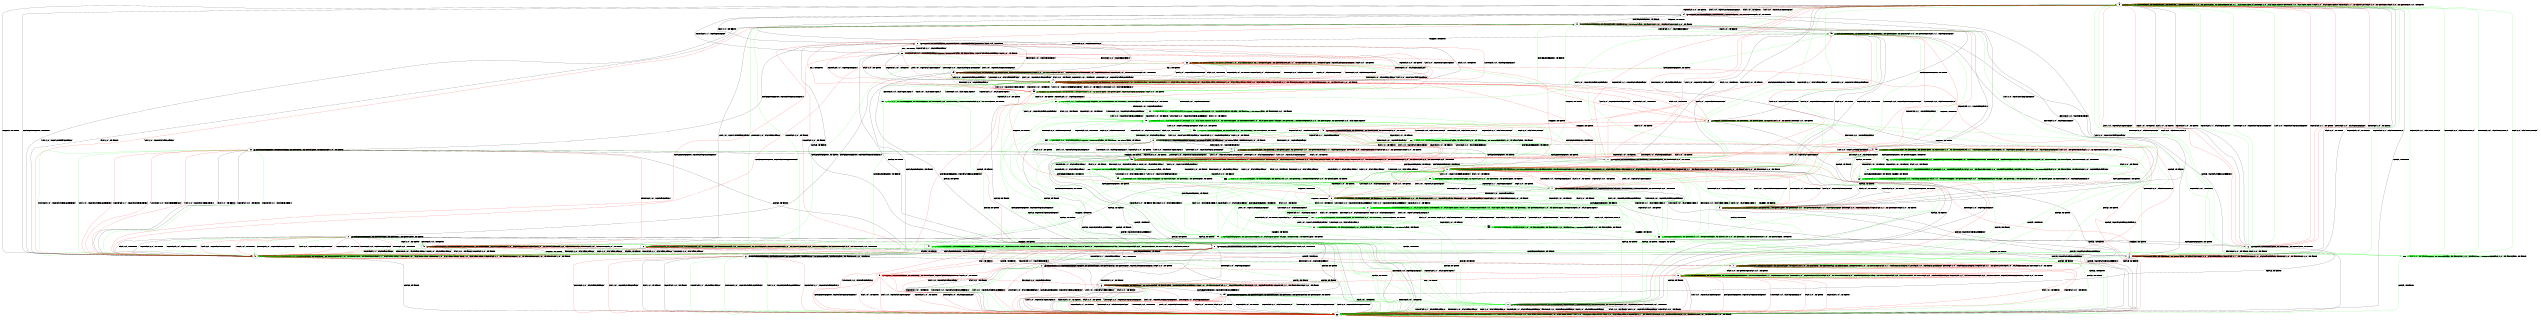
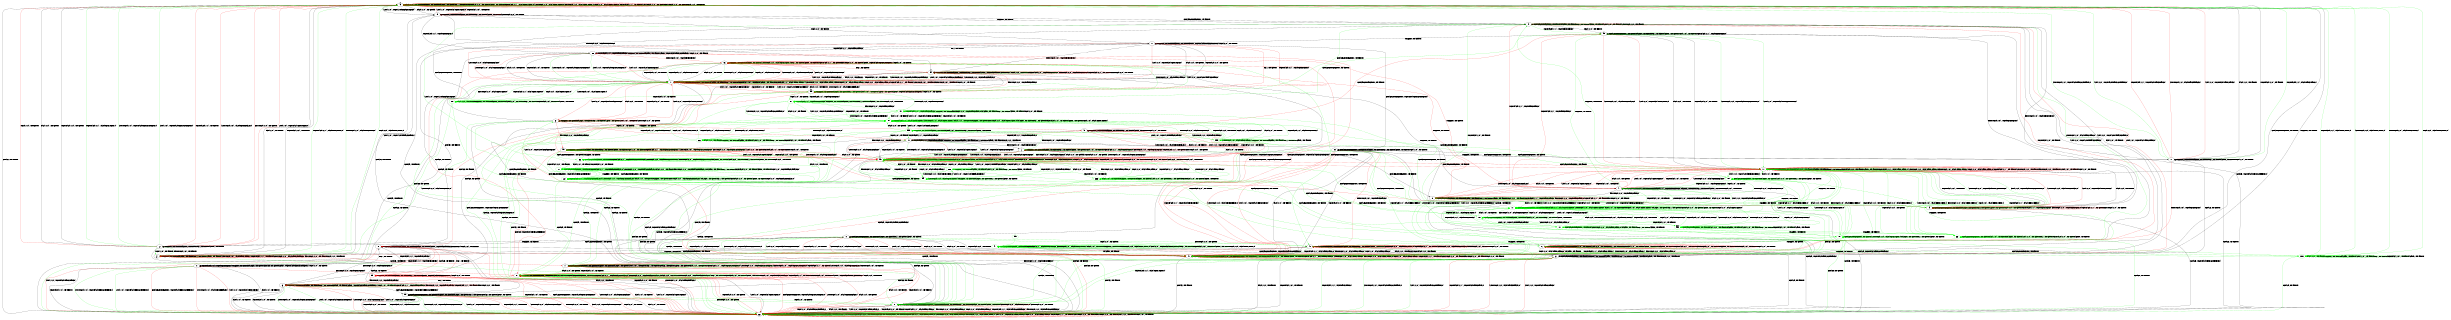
(1436, 119) -> (1425, 146)
none -> (1015, 237)
